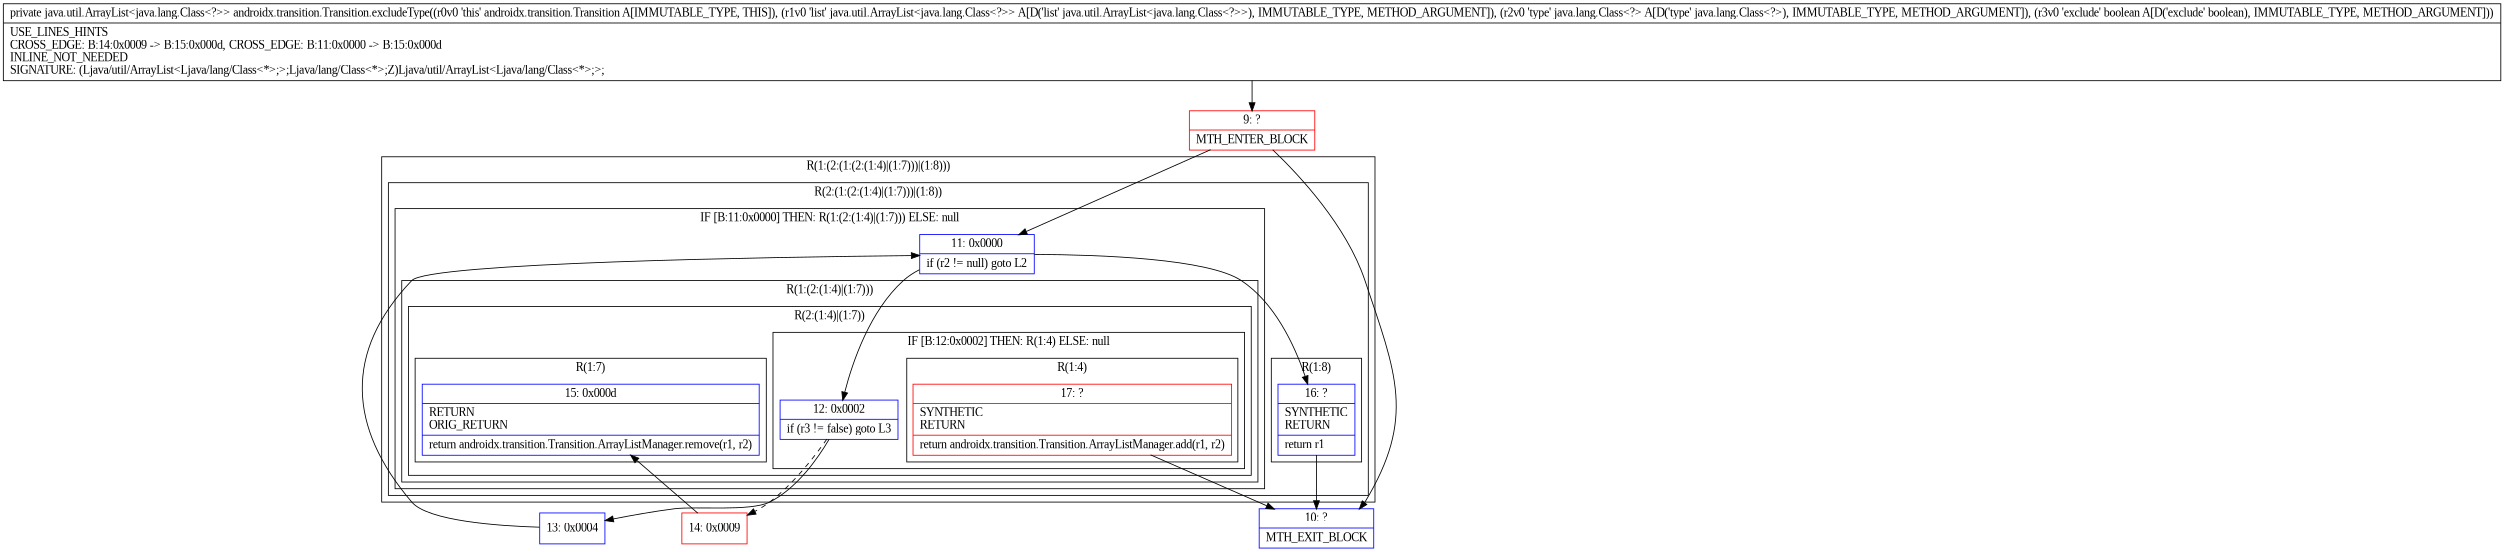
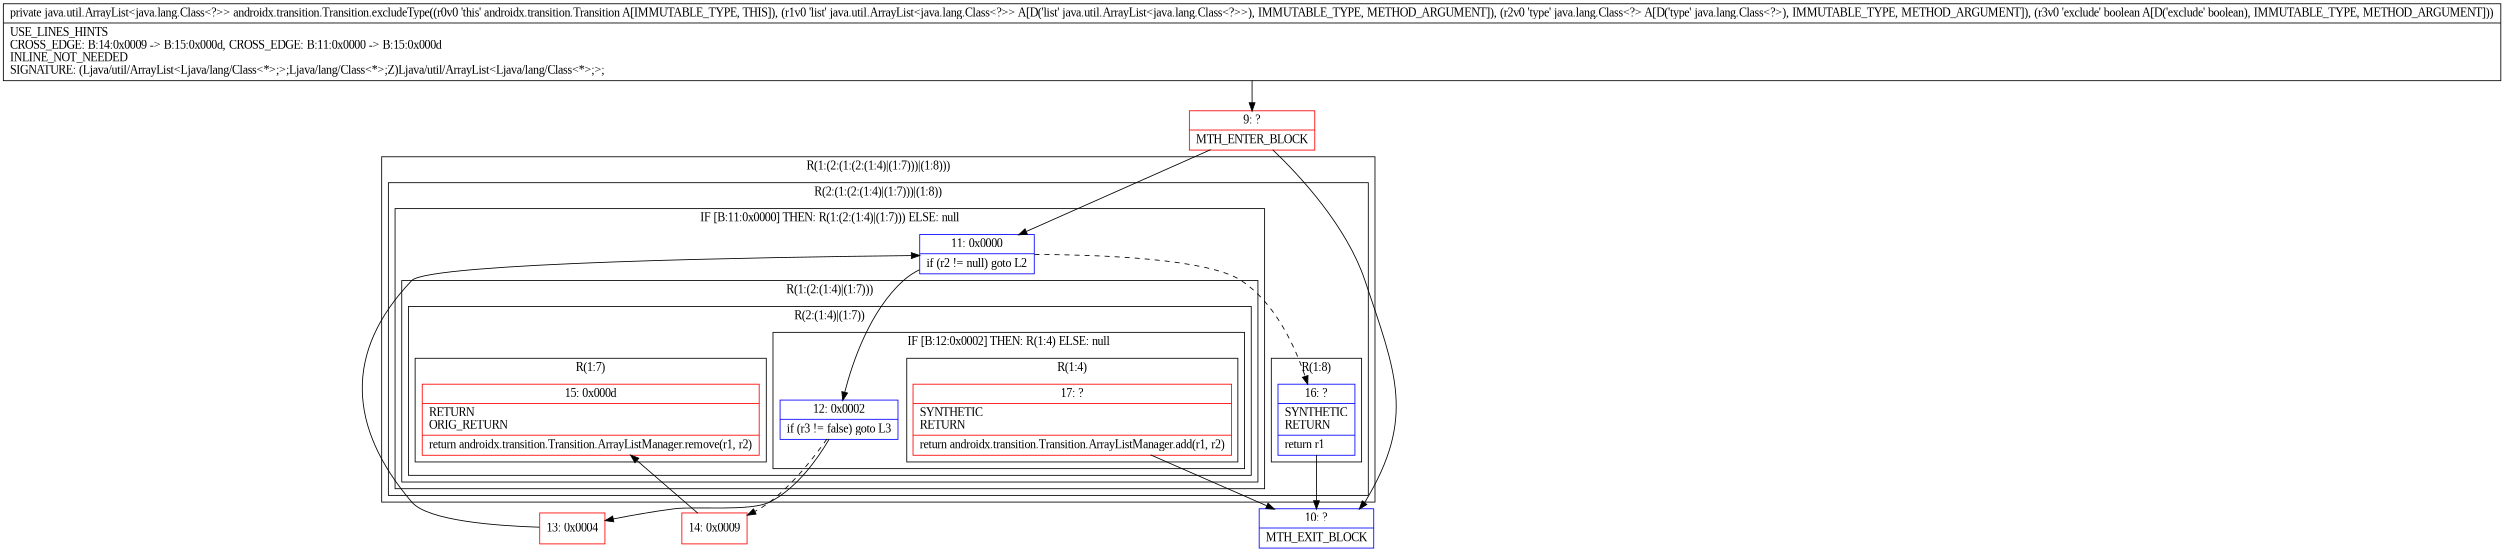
(1197, 266) -> (1197, 266)
(591, 420) -> (591, 420)
(572, 528) -> (572, 528)
